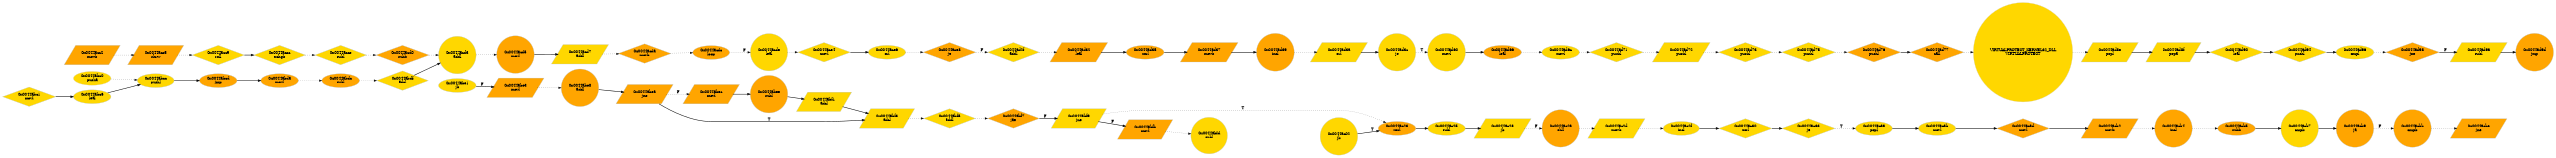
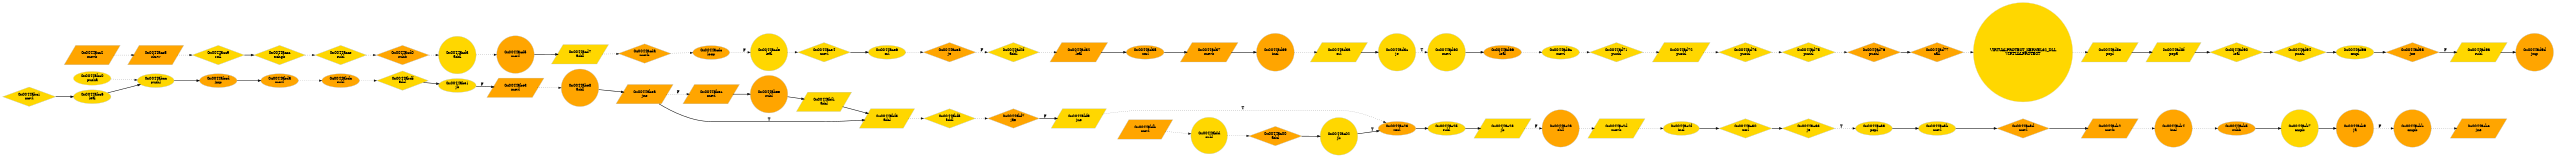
(2378, 52) -> (2378, 52)
(426, 70) -> (430, 83)
(1111, 124) -> none
none -> (1275, 136)
